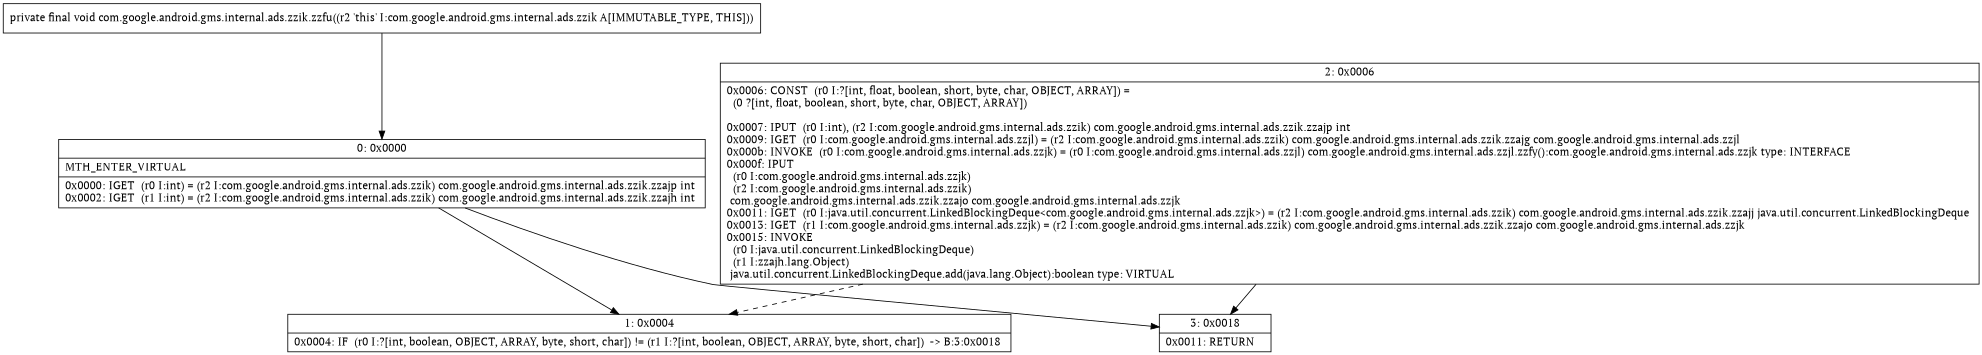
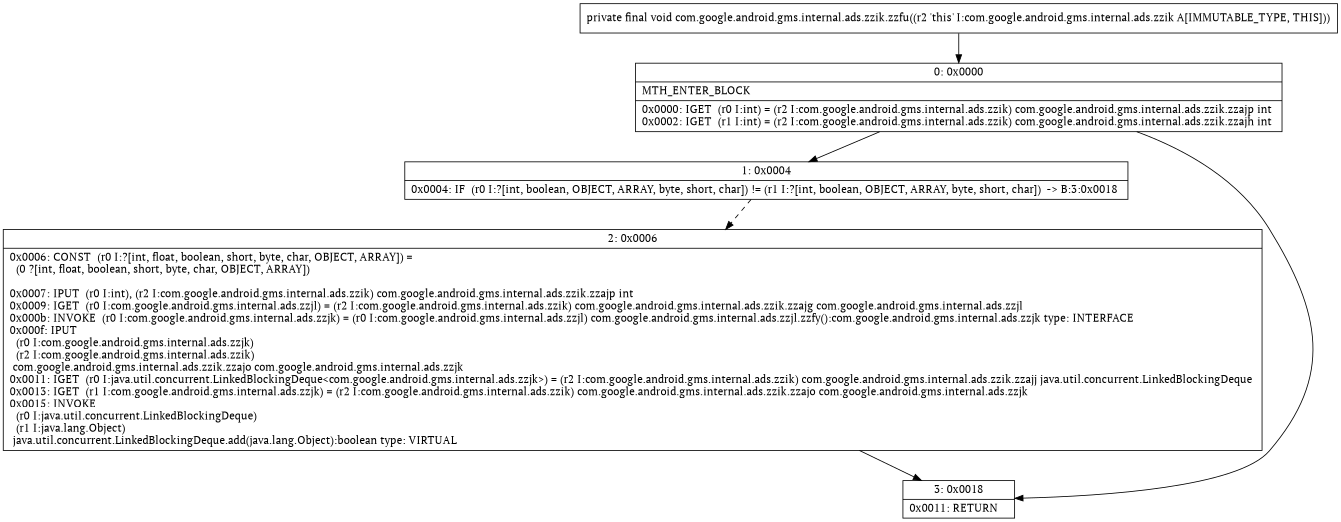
(126, 167) -> (696, 91)
(788, 262) -> (68, 428)
(800, 298) -> (741, 211)
